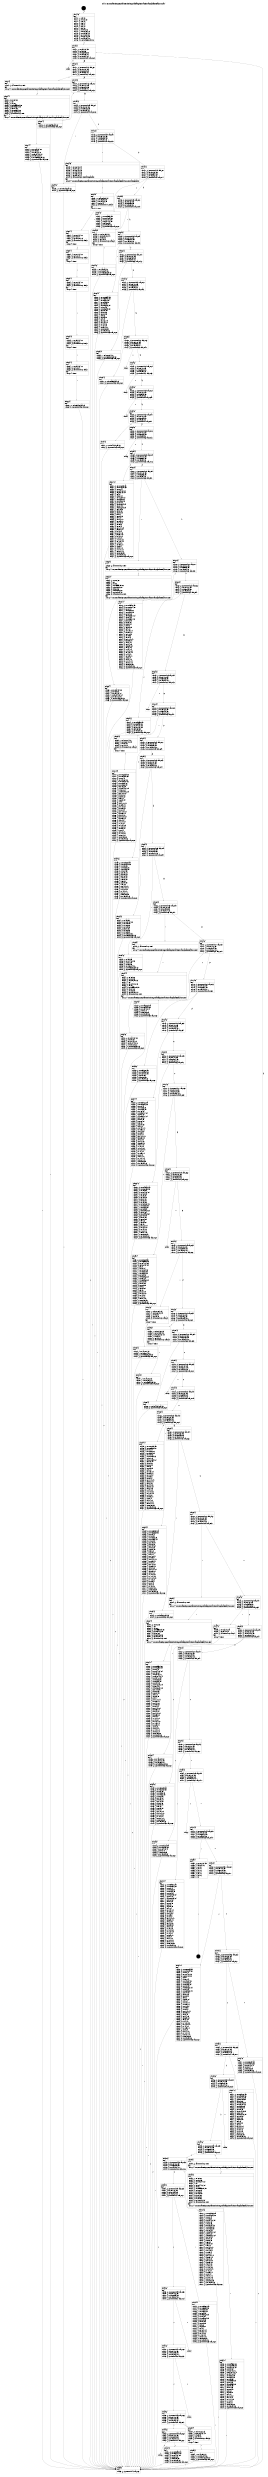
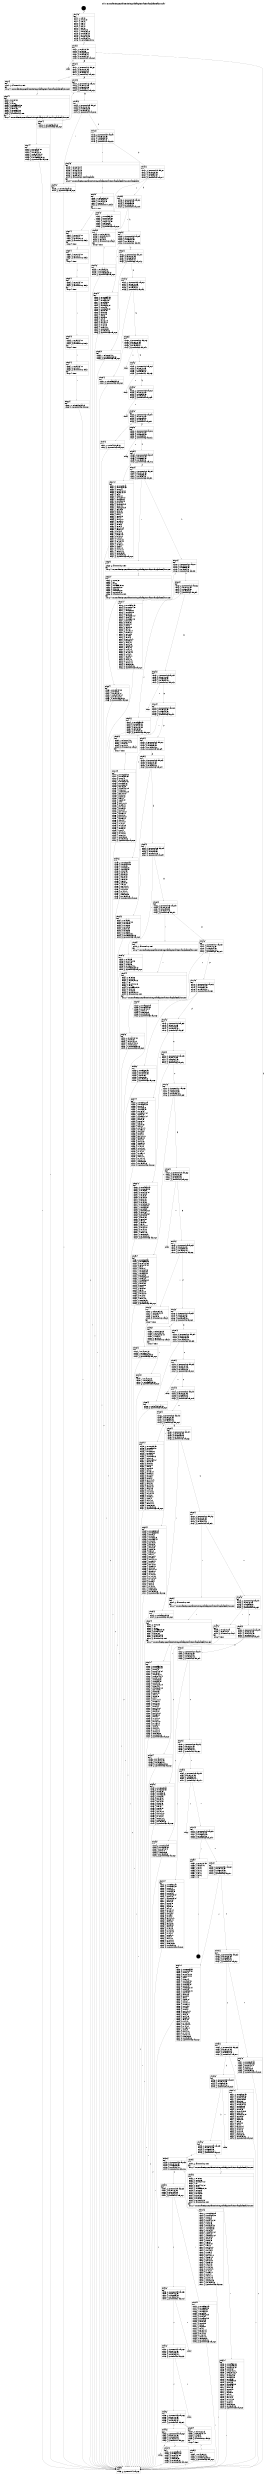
(141, 404) -> none
